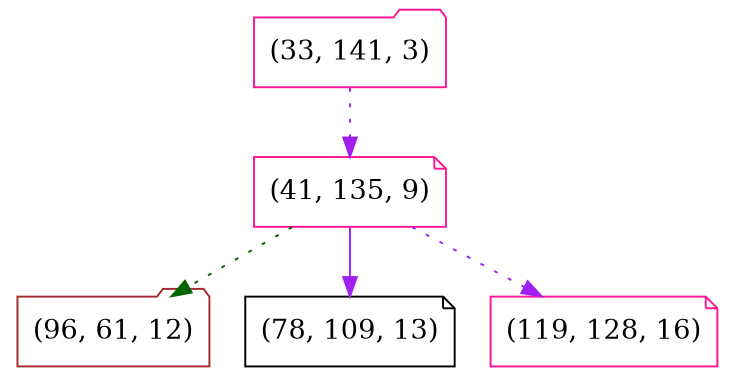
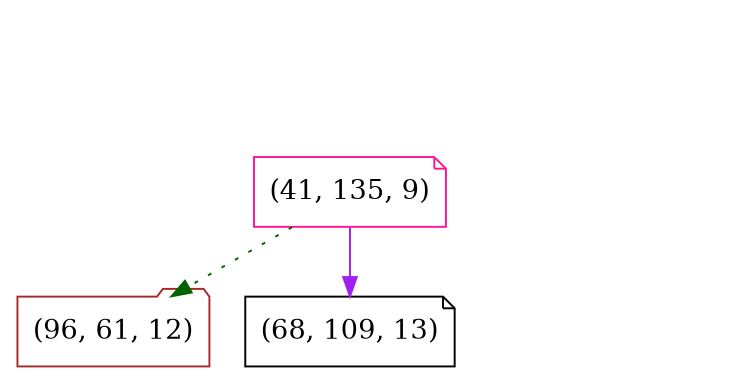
(350, 52) -> none
(350, 332) -> (350, 332)
(604, 332) -> none
